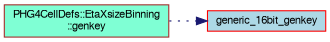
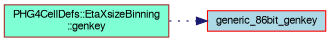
(267, 21) -> (267, 21)
